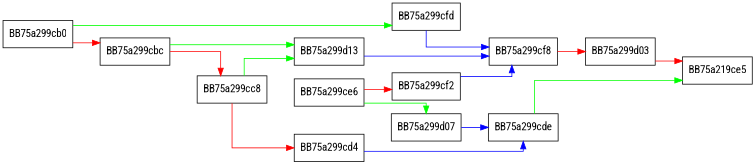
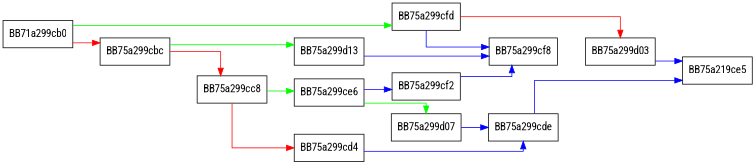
(38, 34) -> (38, 34)
(568, 52) -> (547, 17)
(257, 58) -> (277, 91)
(665, 61) -> (665, 61)
(588, 80) -> (588, 80)
(374, 89) -> (374, 89)
